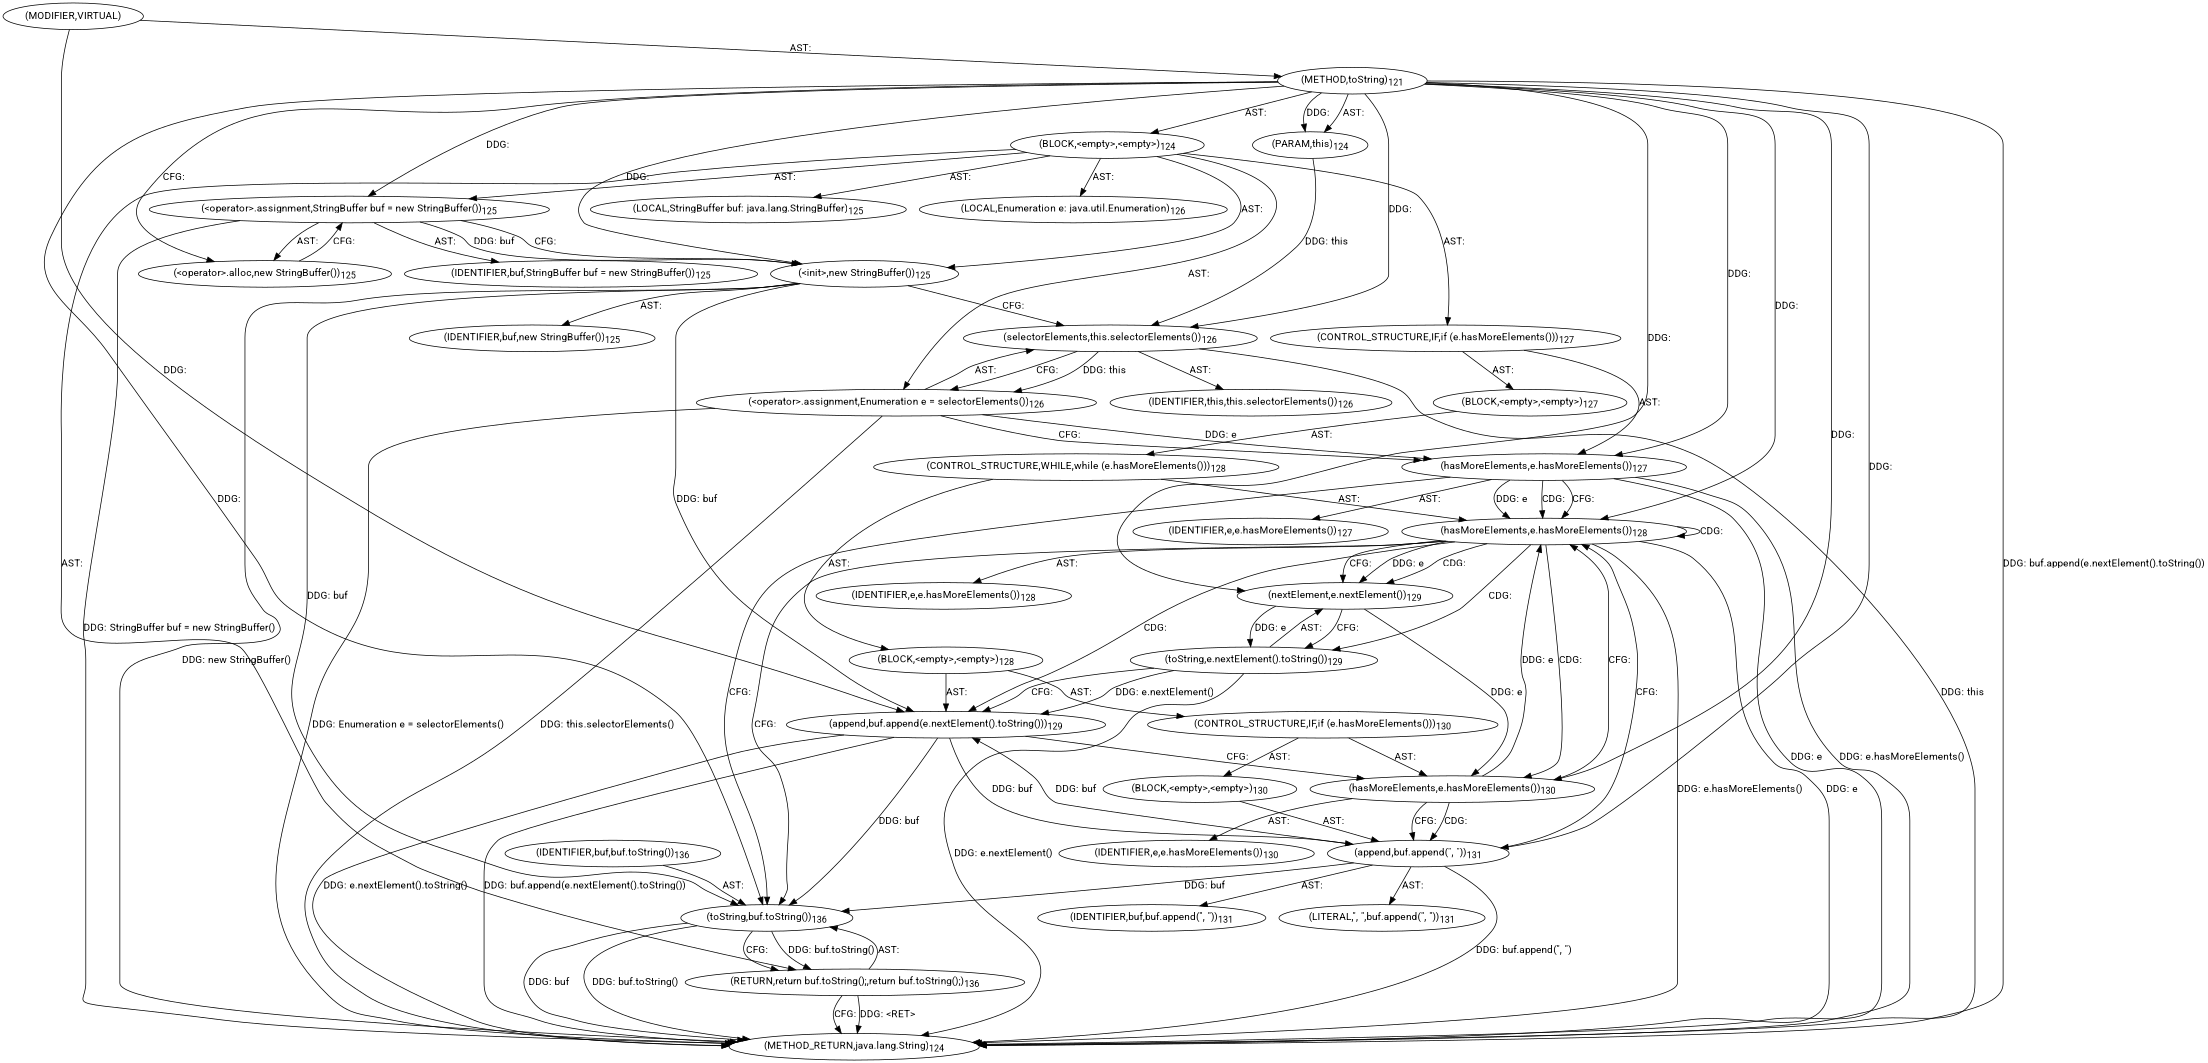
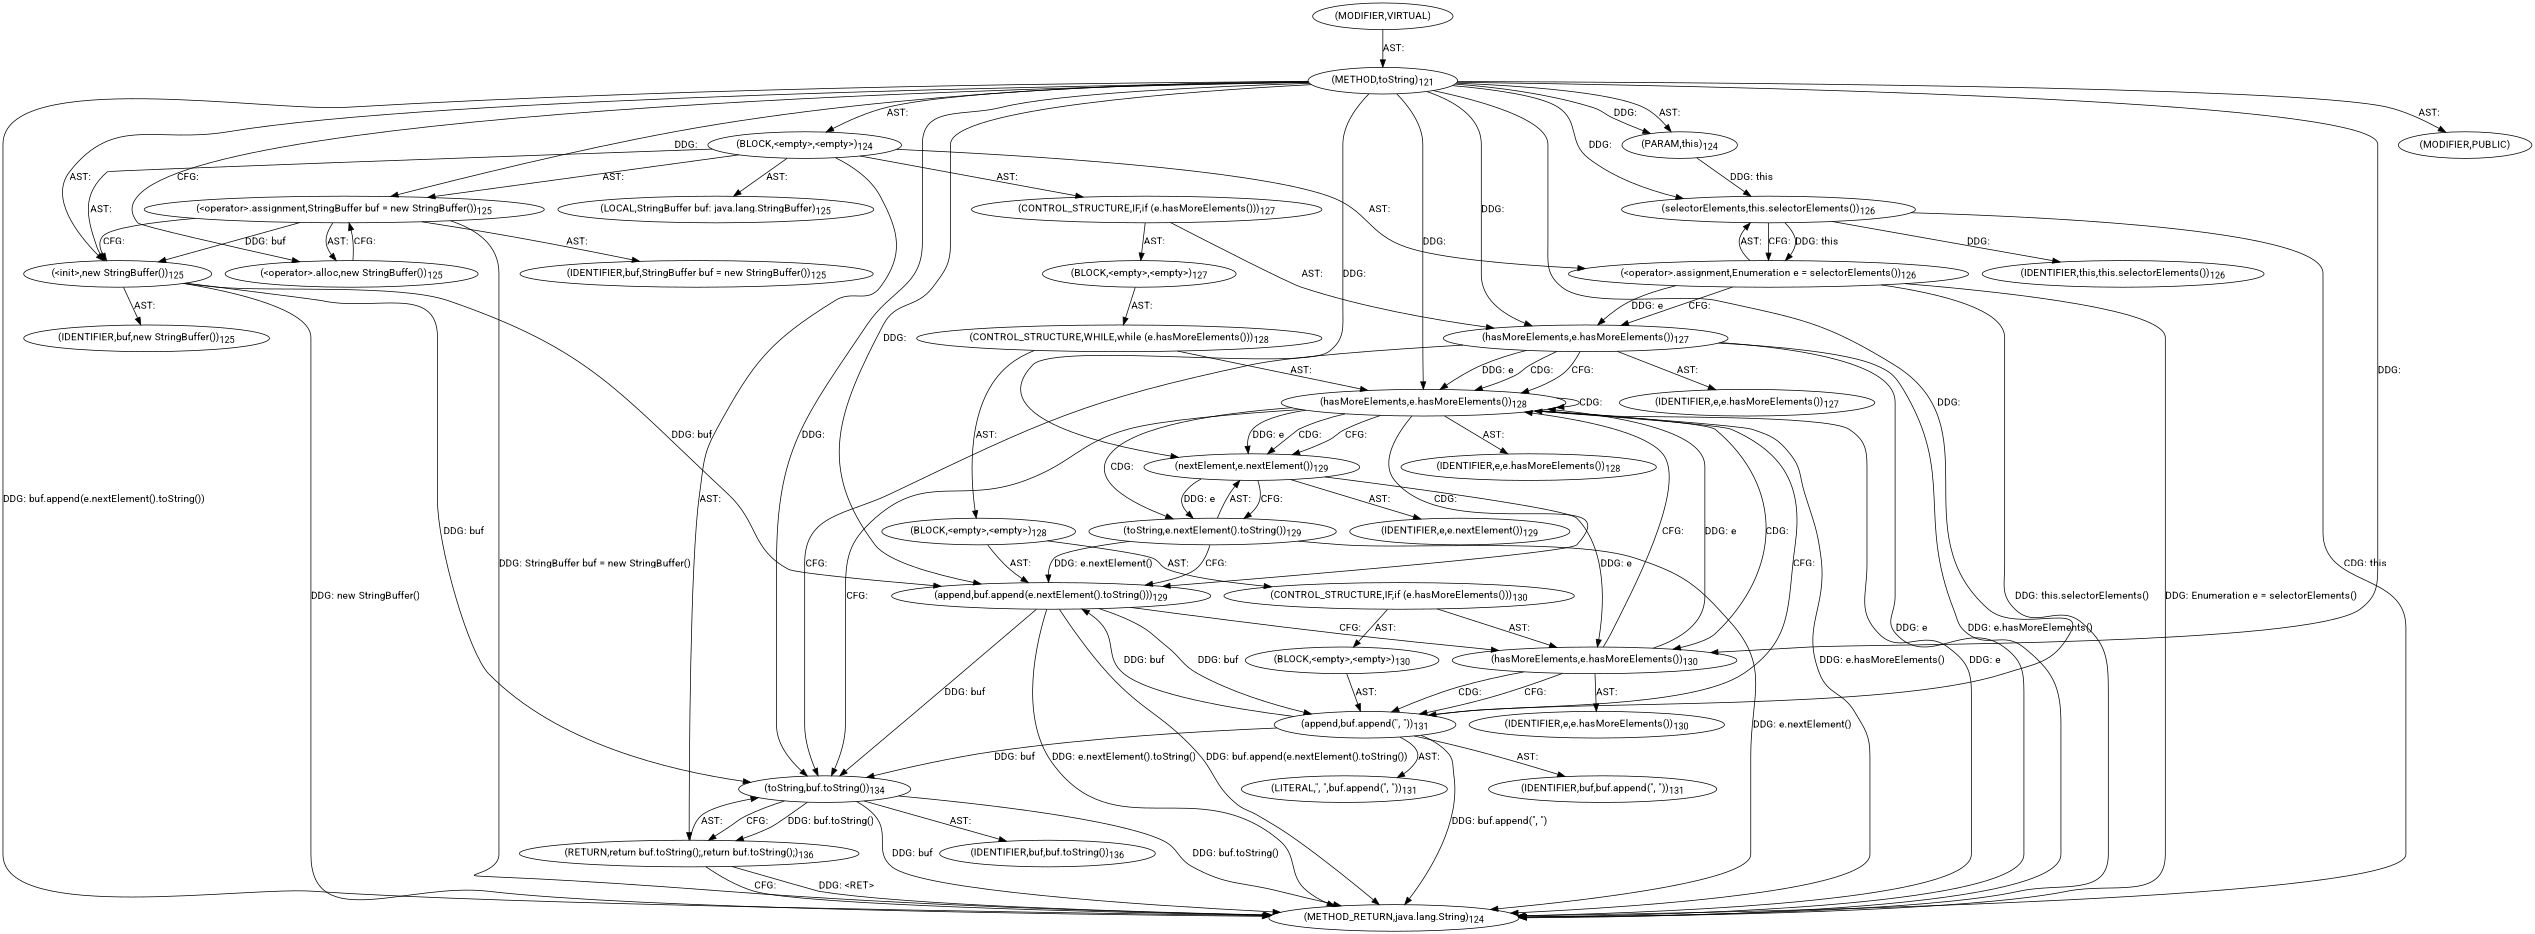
none -> (2465, 145)
(640, 177) -> (82, 177)
(1073, 209) -> none
(975, 303) -> none
(1202, 371) -> (1980, 242)
(341, 494) -> (951, 236)
none -> (1460, 532)
(1963, 693) -> (2366, 564)
(703, 879) -> (932, 820)
(819, 917) -> (877, 788)
